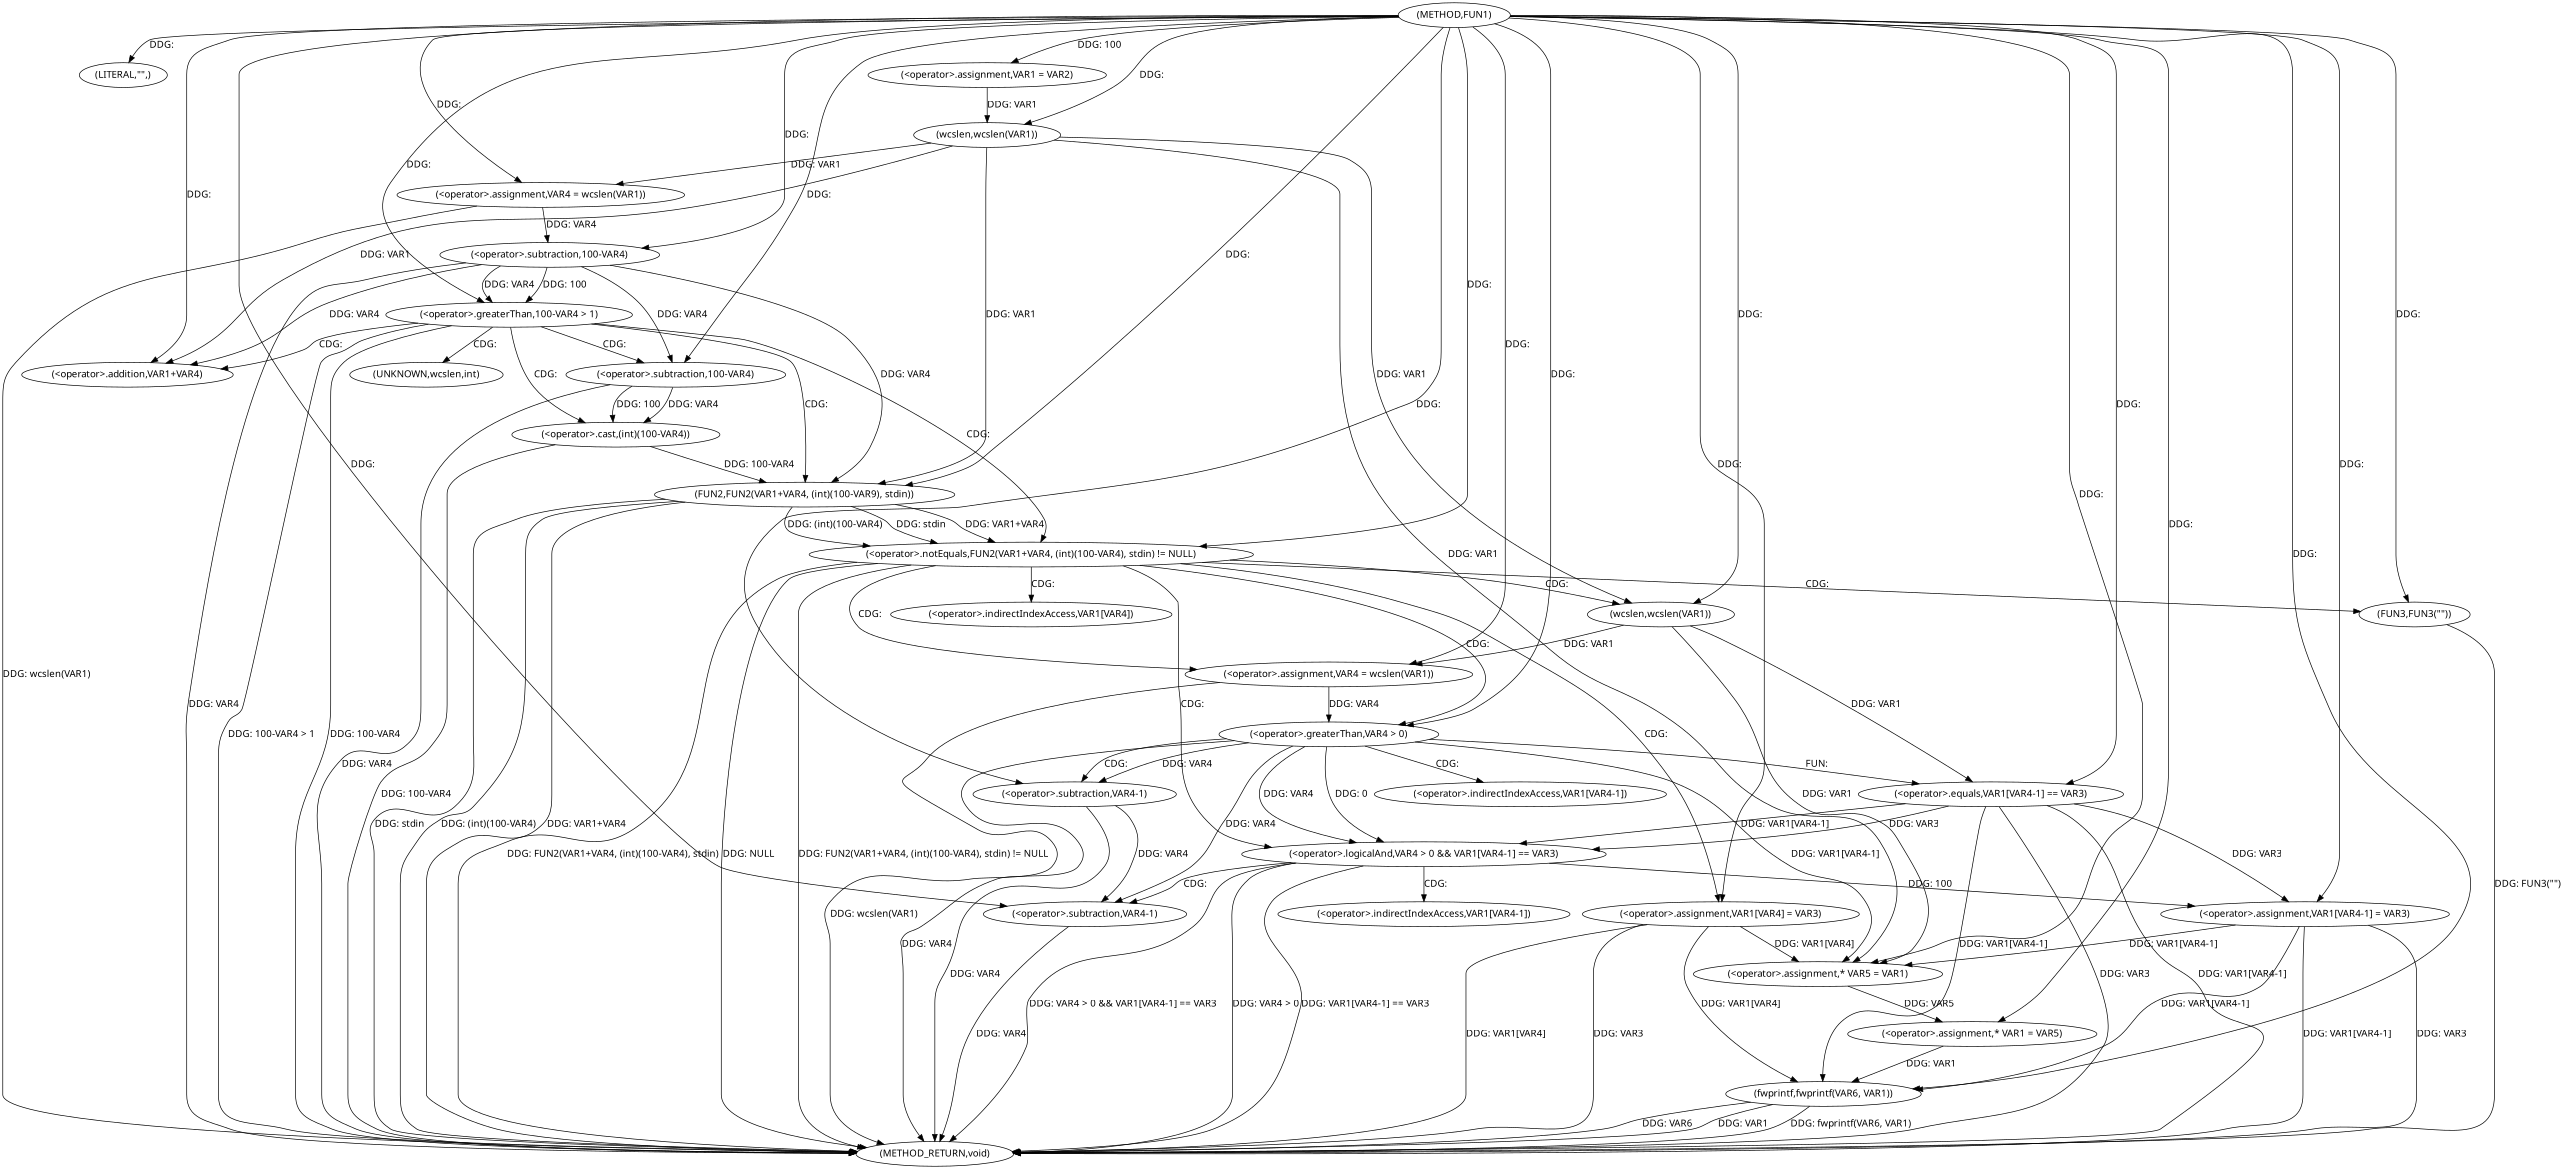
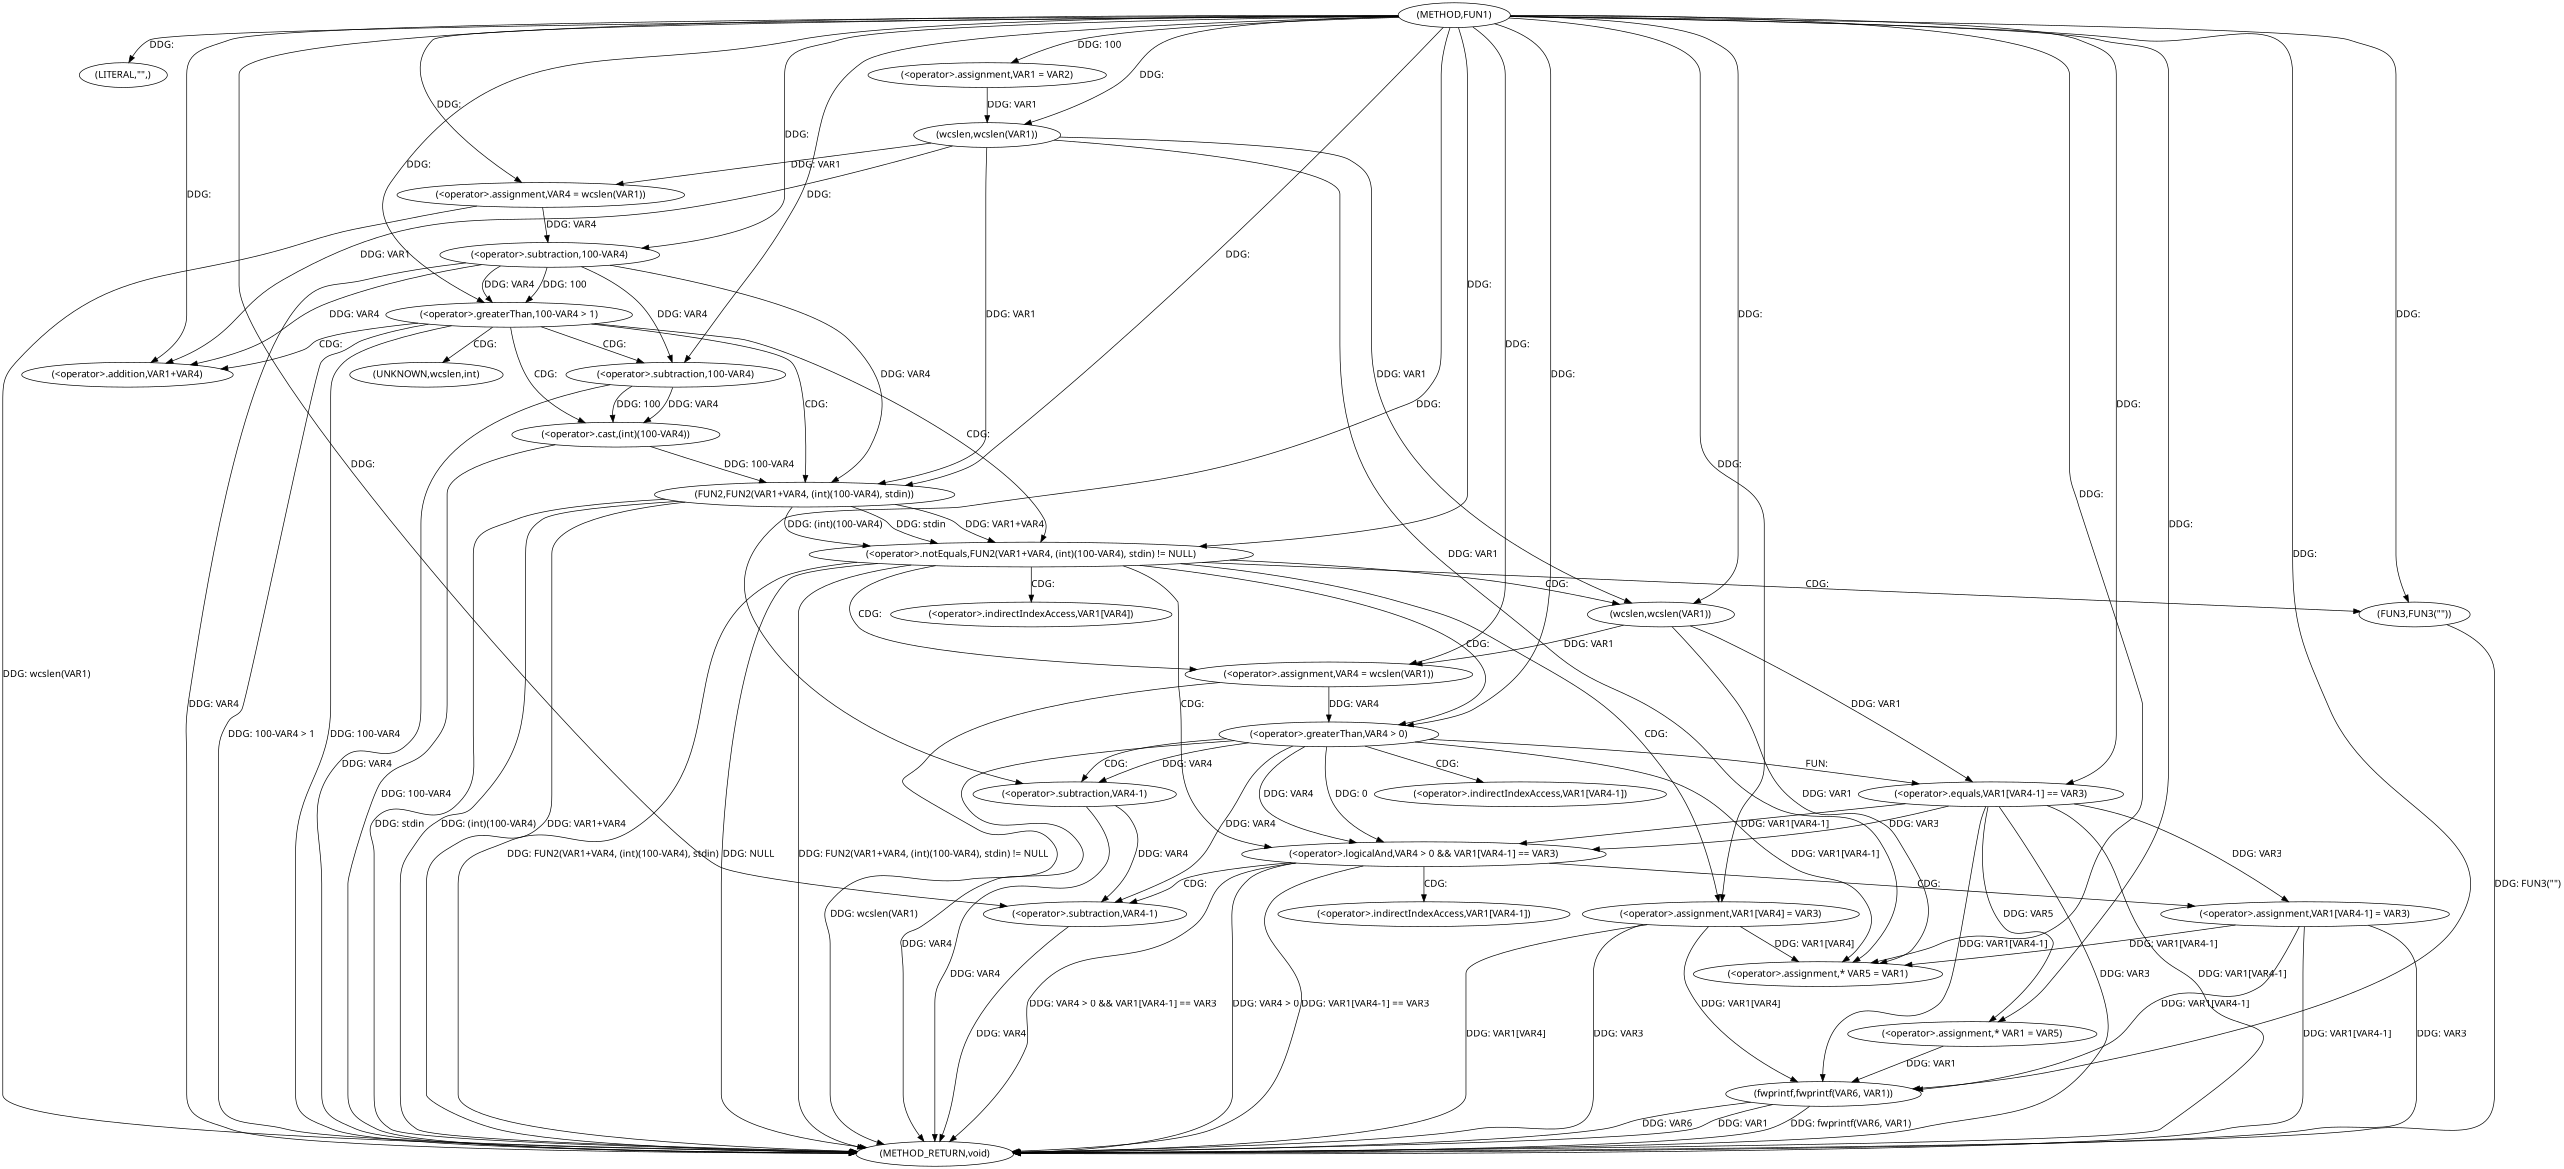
(2338, 64) -> none
(805, 495) -> (805, 495)
(1930, 884) -> (1930, 884)
(1892, 1003) -> (2016, 933)
